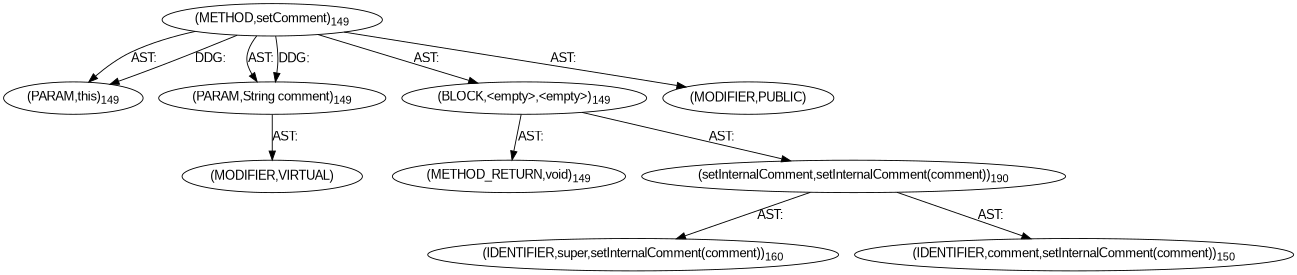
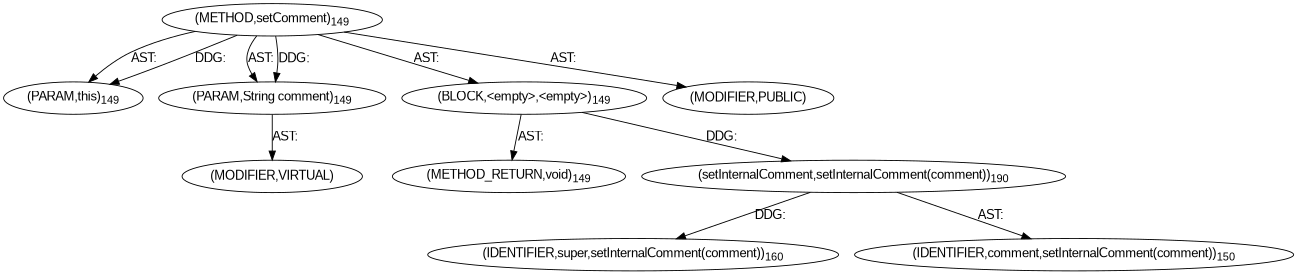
(724, 137) -> (724, 137)
(772, 216) -> (772, 216)
